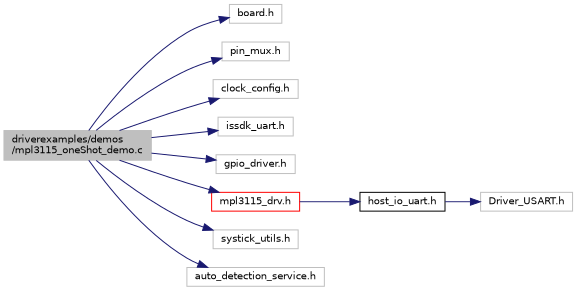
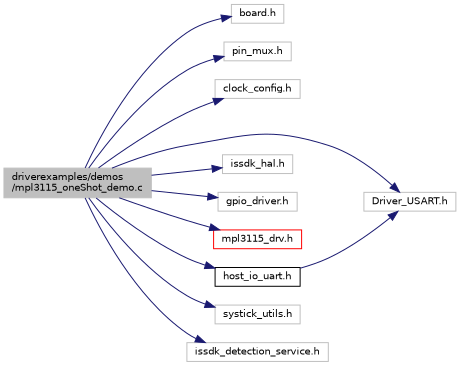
(256, 127) -> (258, 164)
none -> (256, 135)
(325, 202) -> (148, 236)
(256, 277) -> (258, 352)
